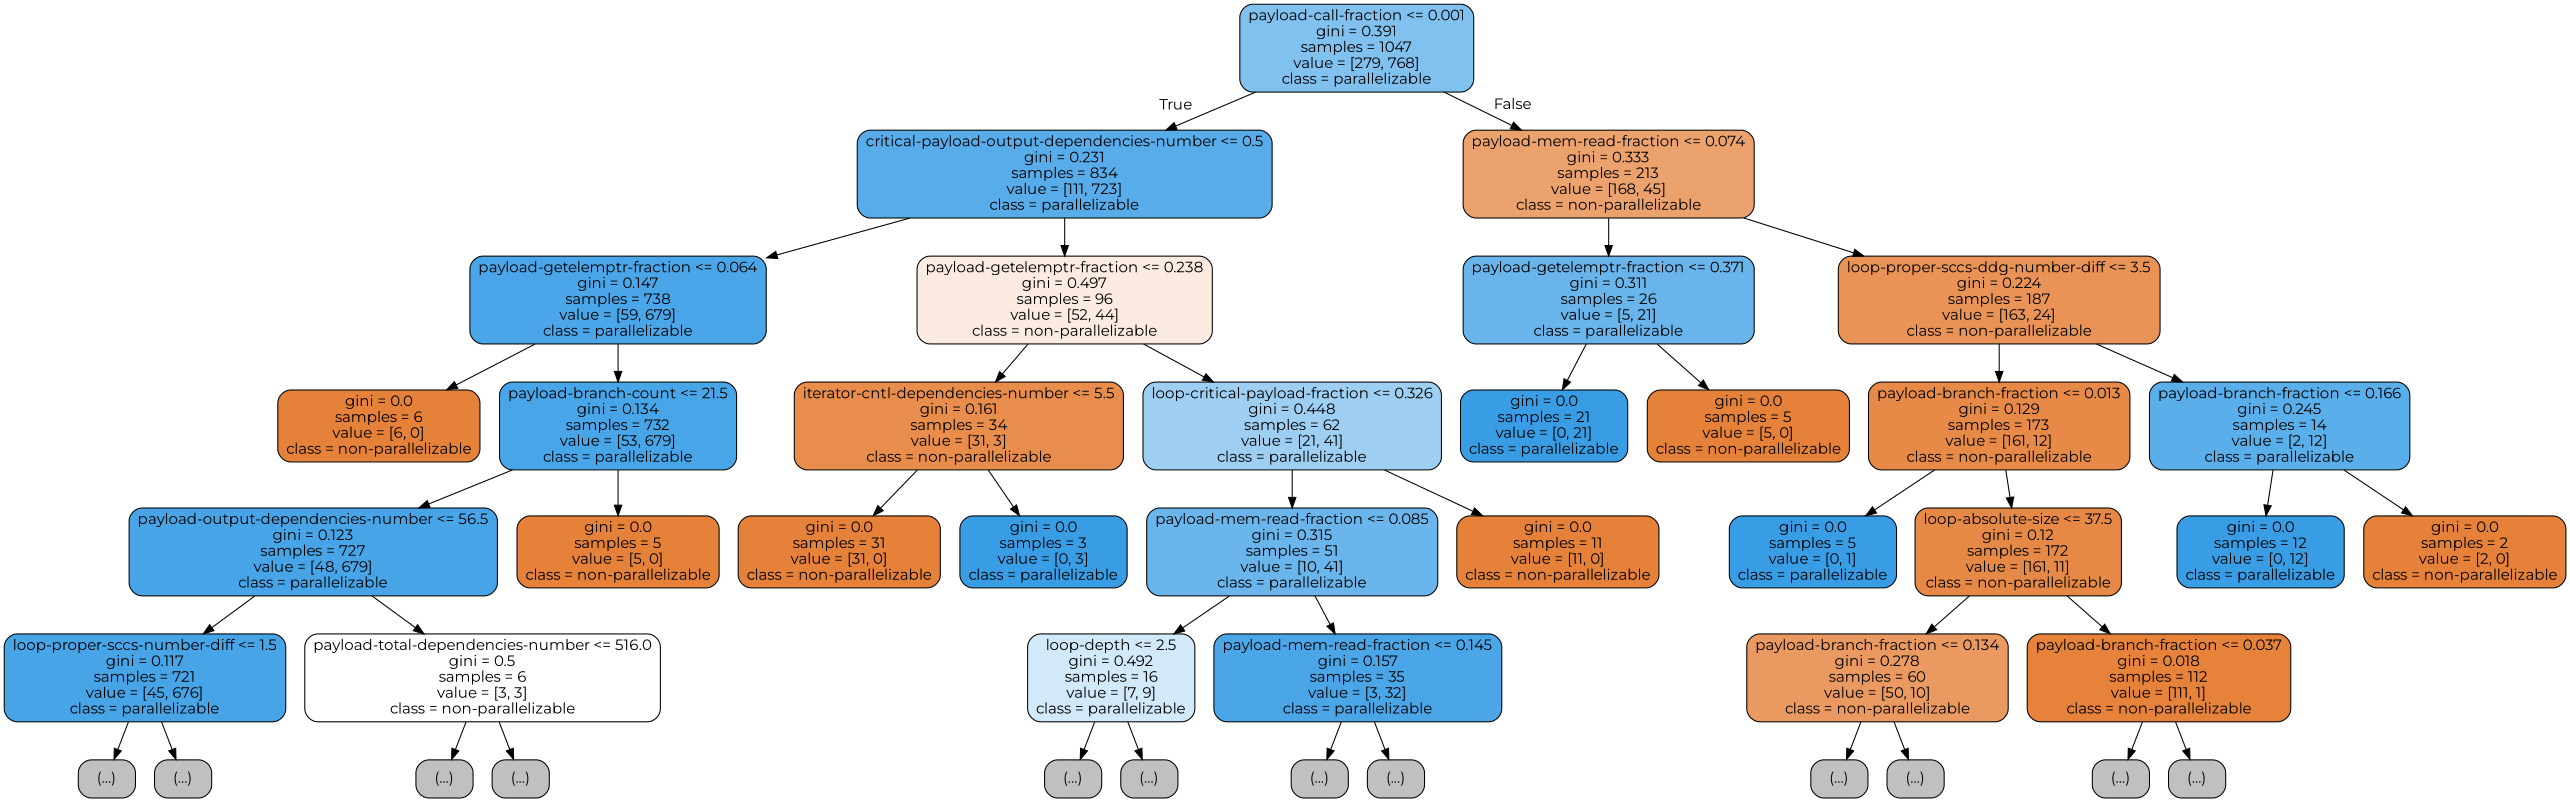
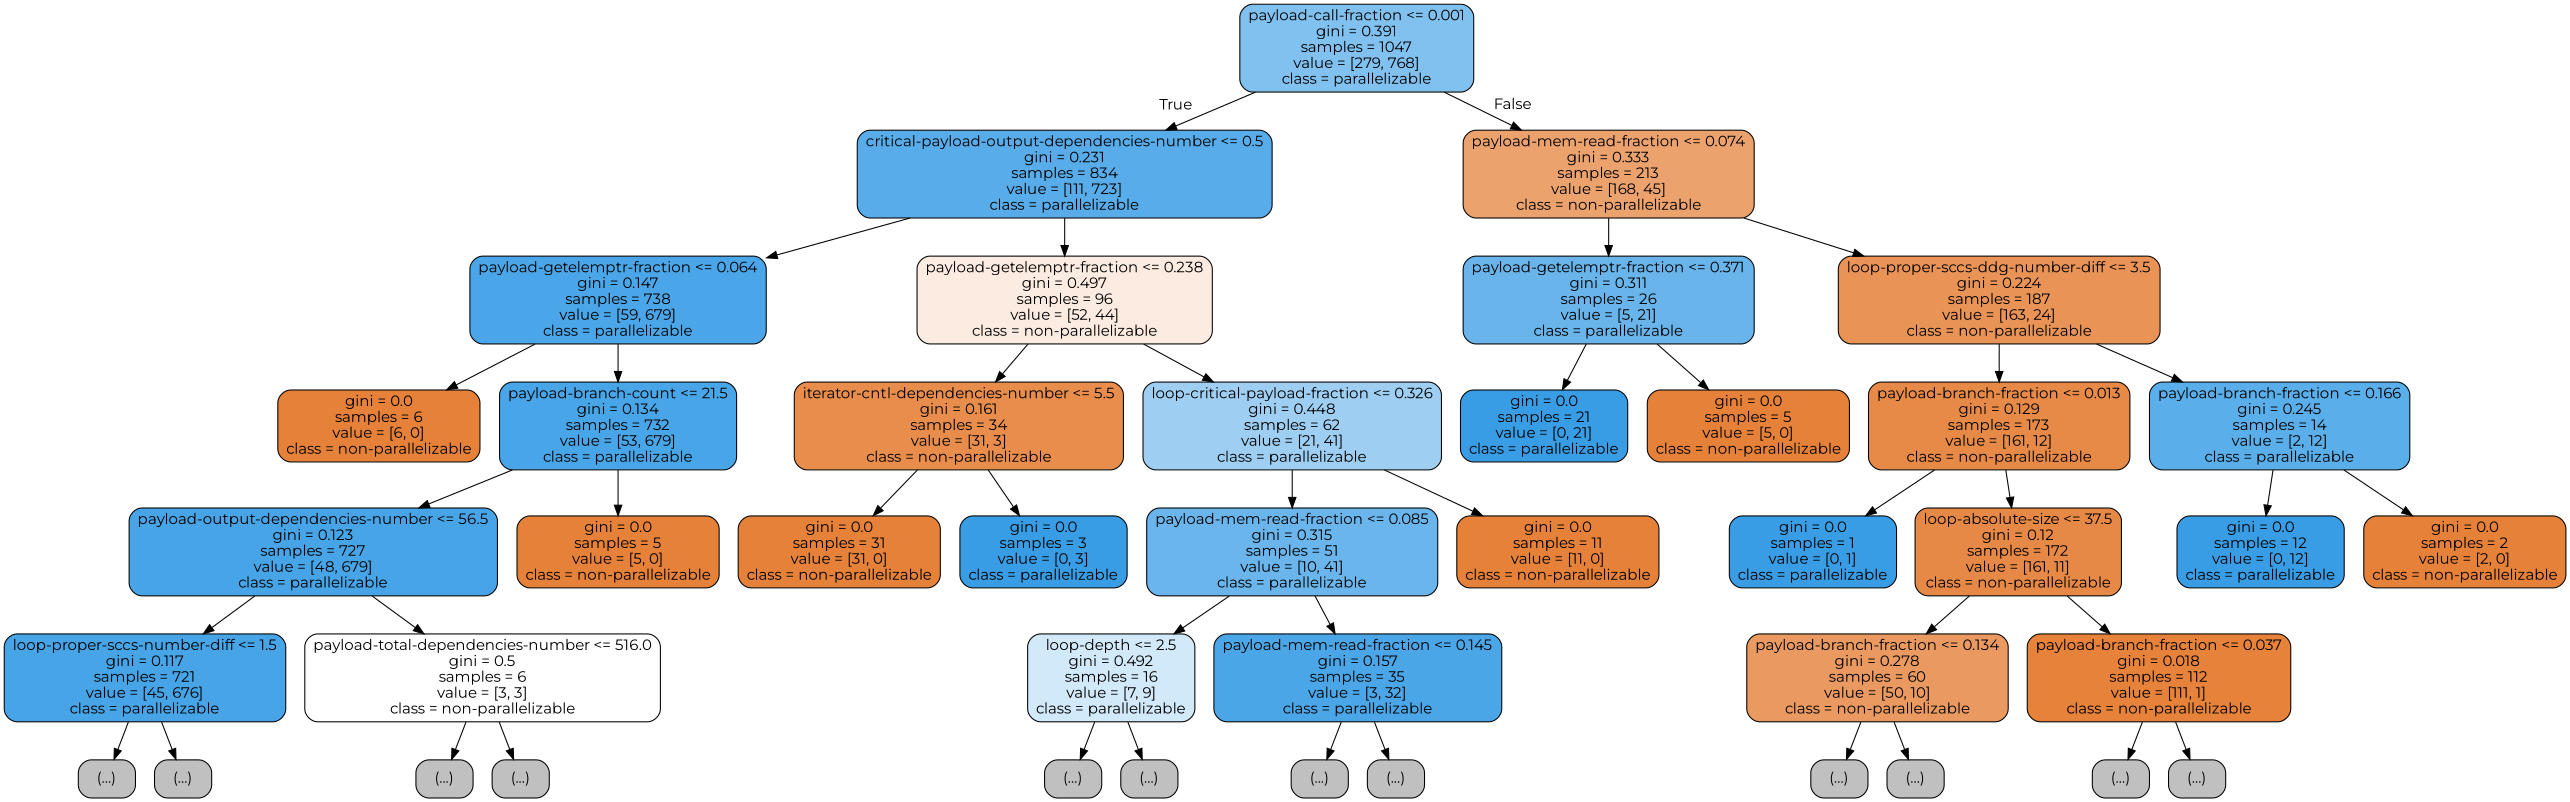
(1813, 552) -> (1813, 552)
